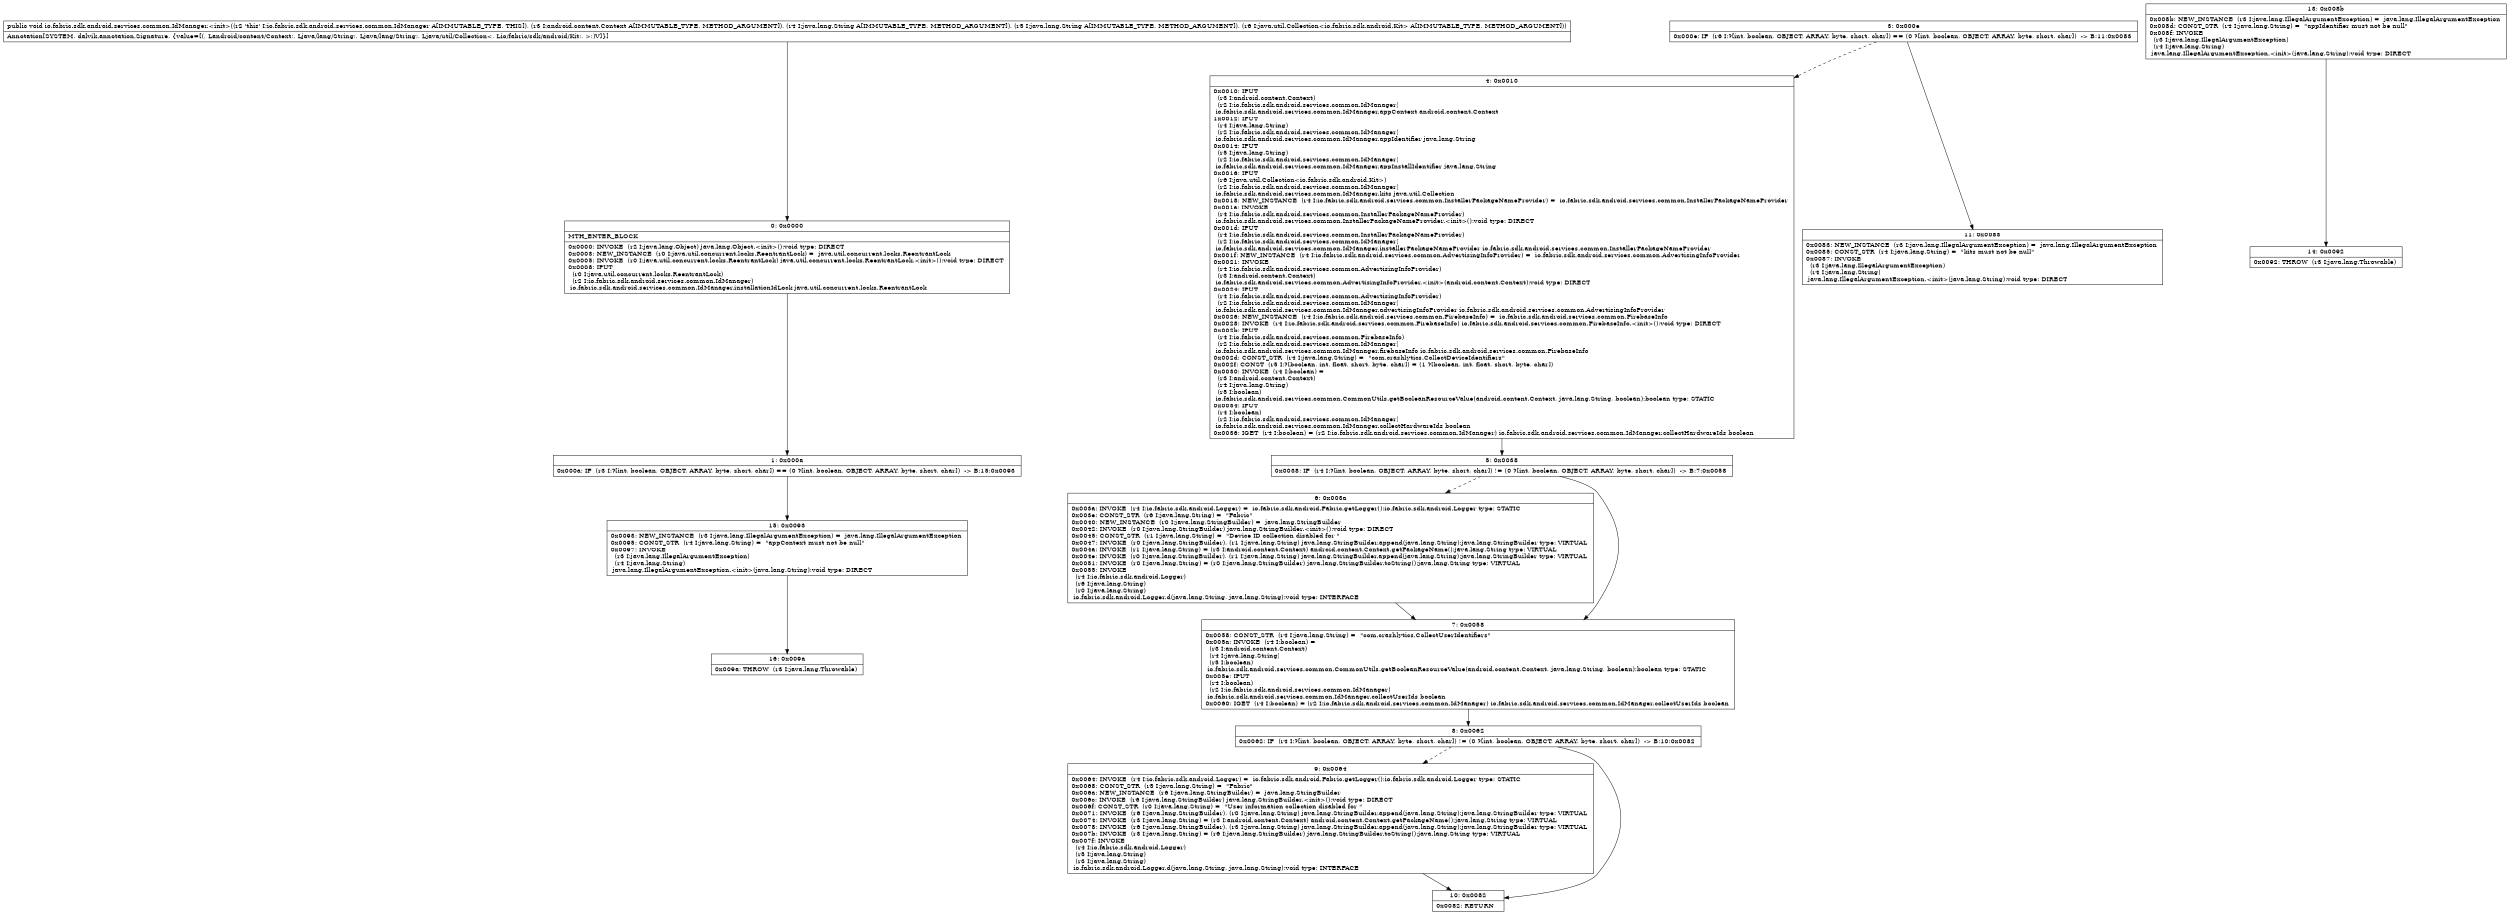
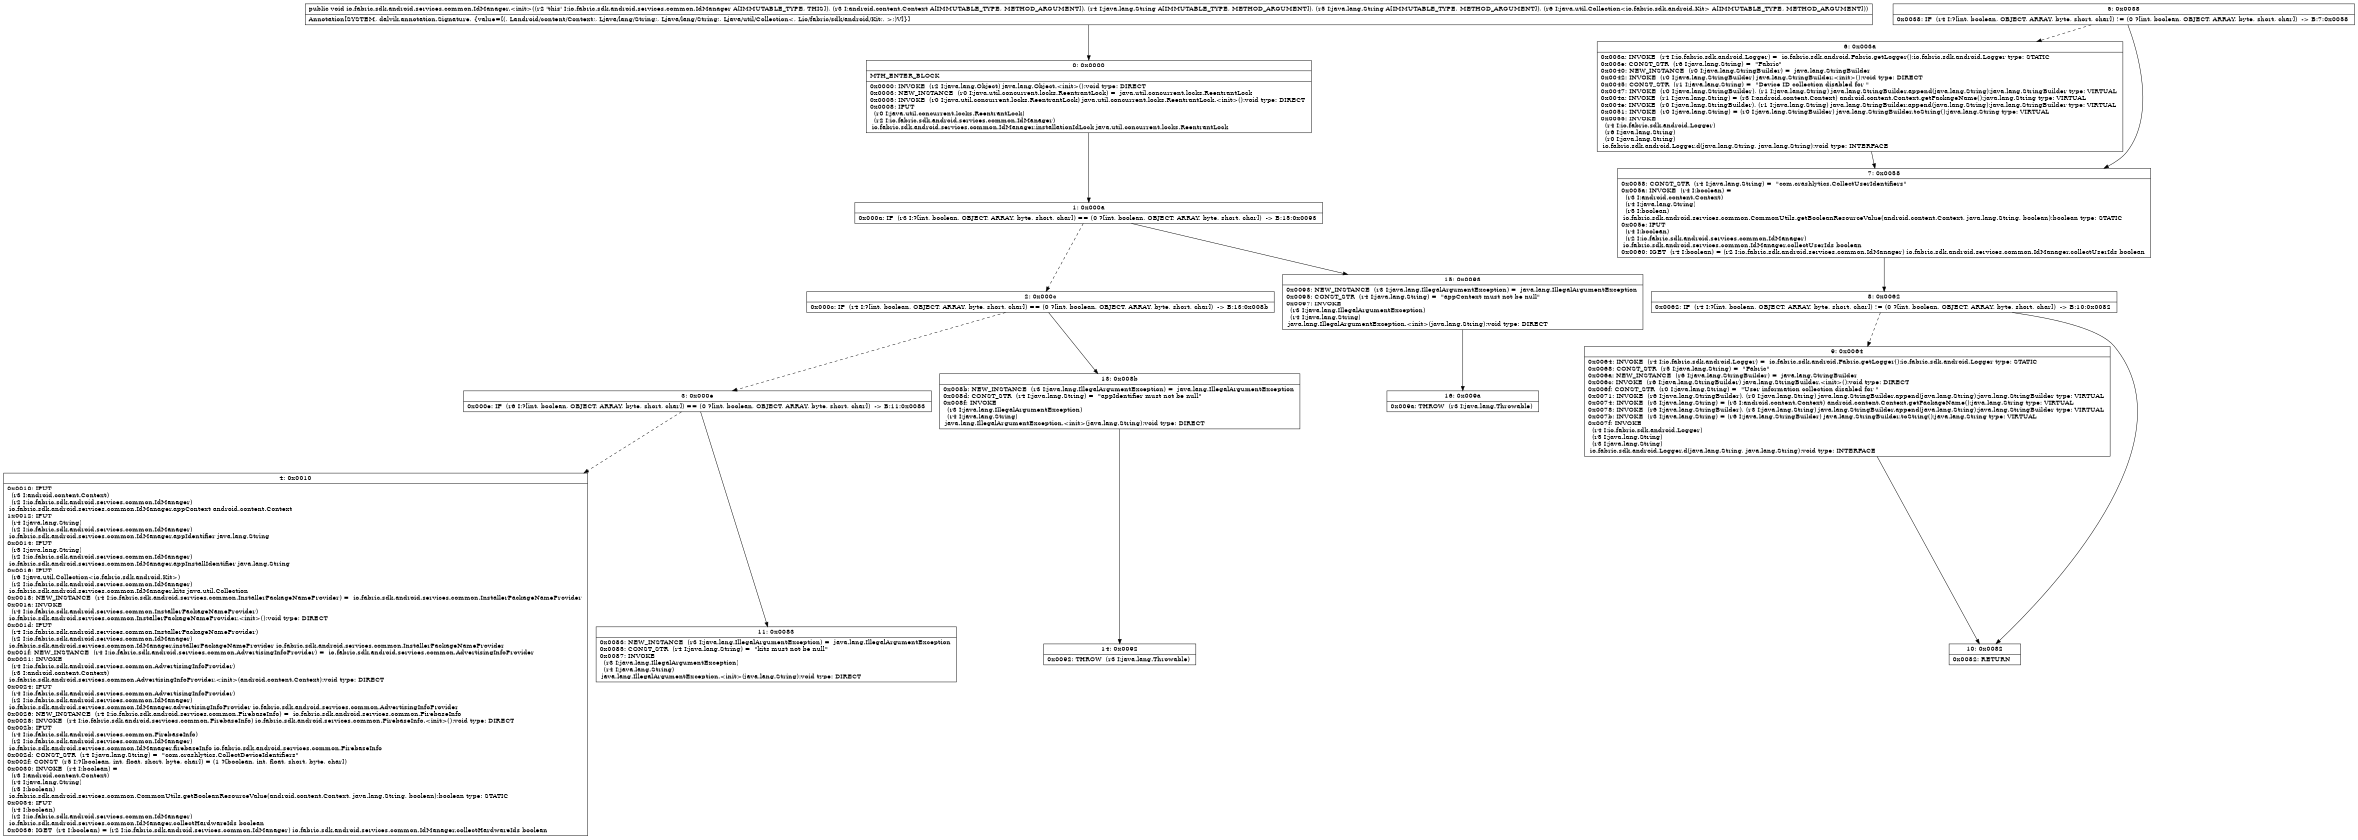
none -> (1040, 302)
(1502, 445) -> none
